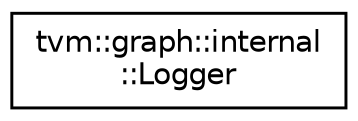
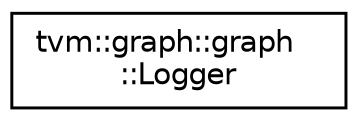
(179, 61) -> (179, 61)
